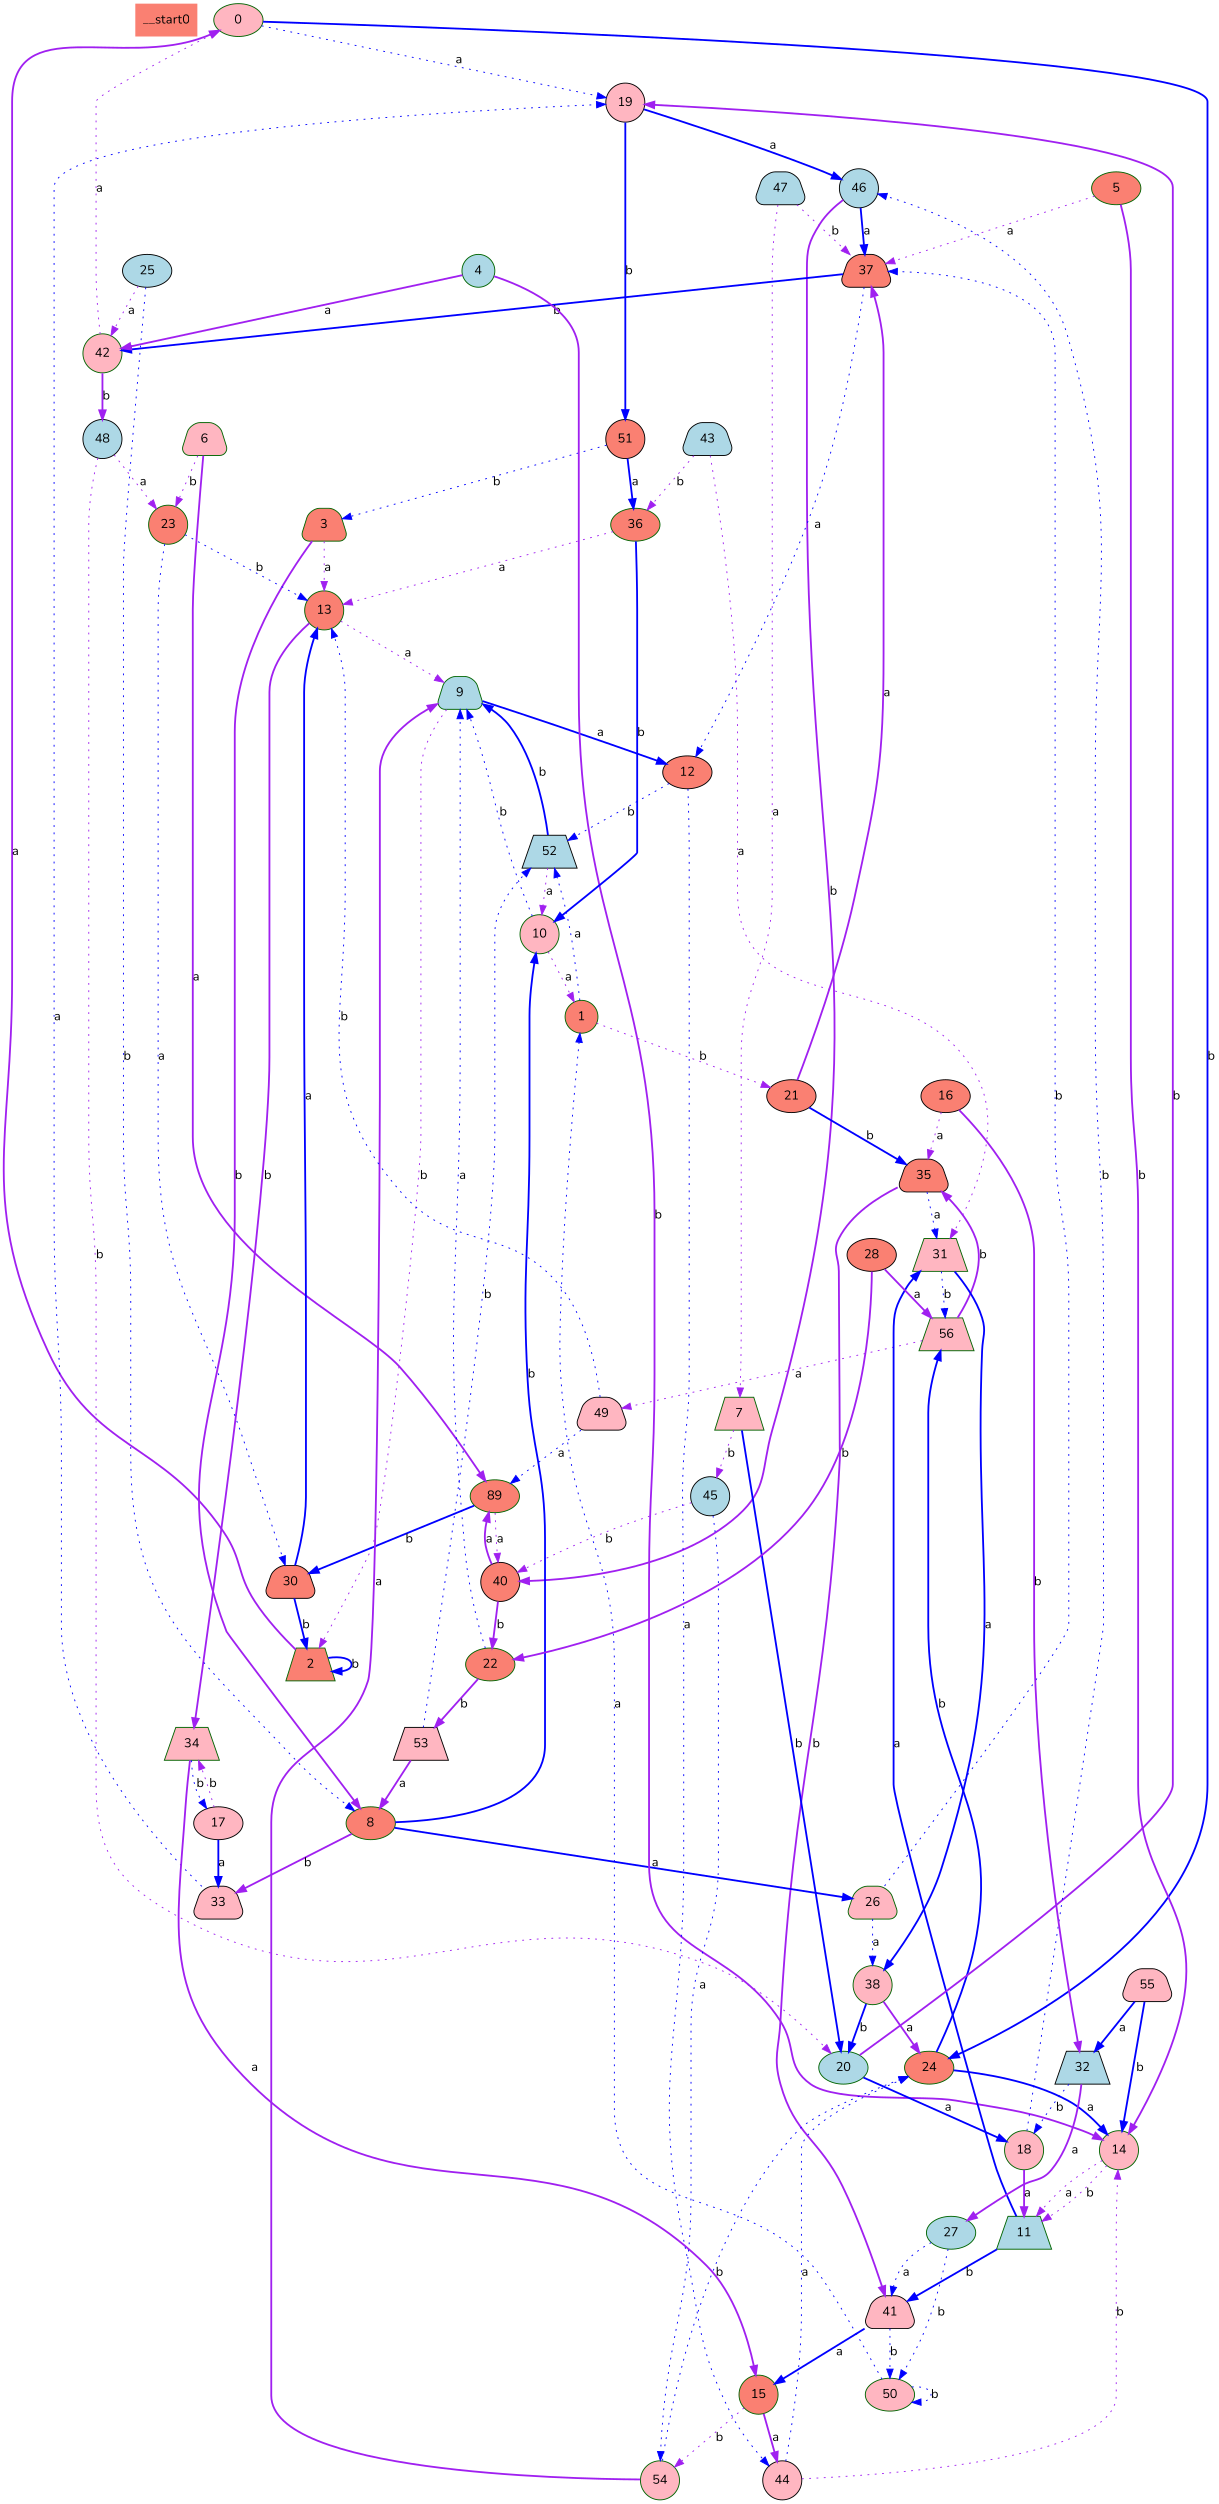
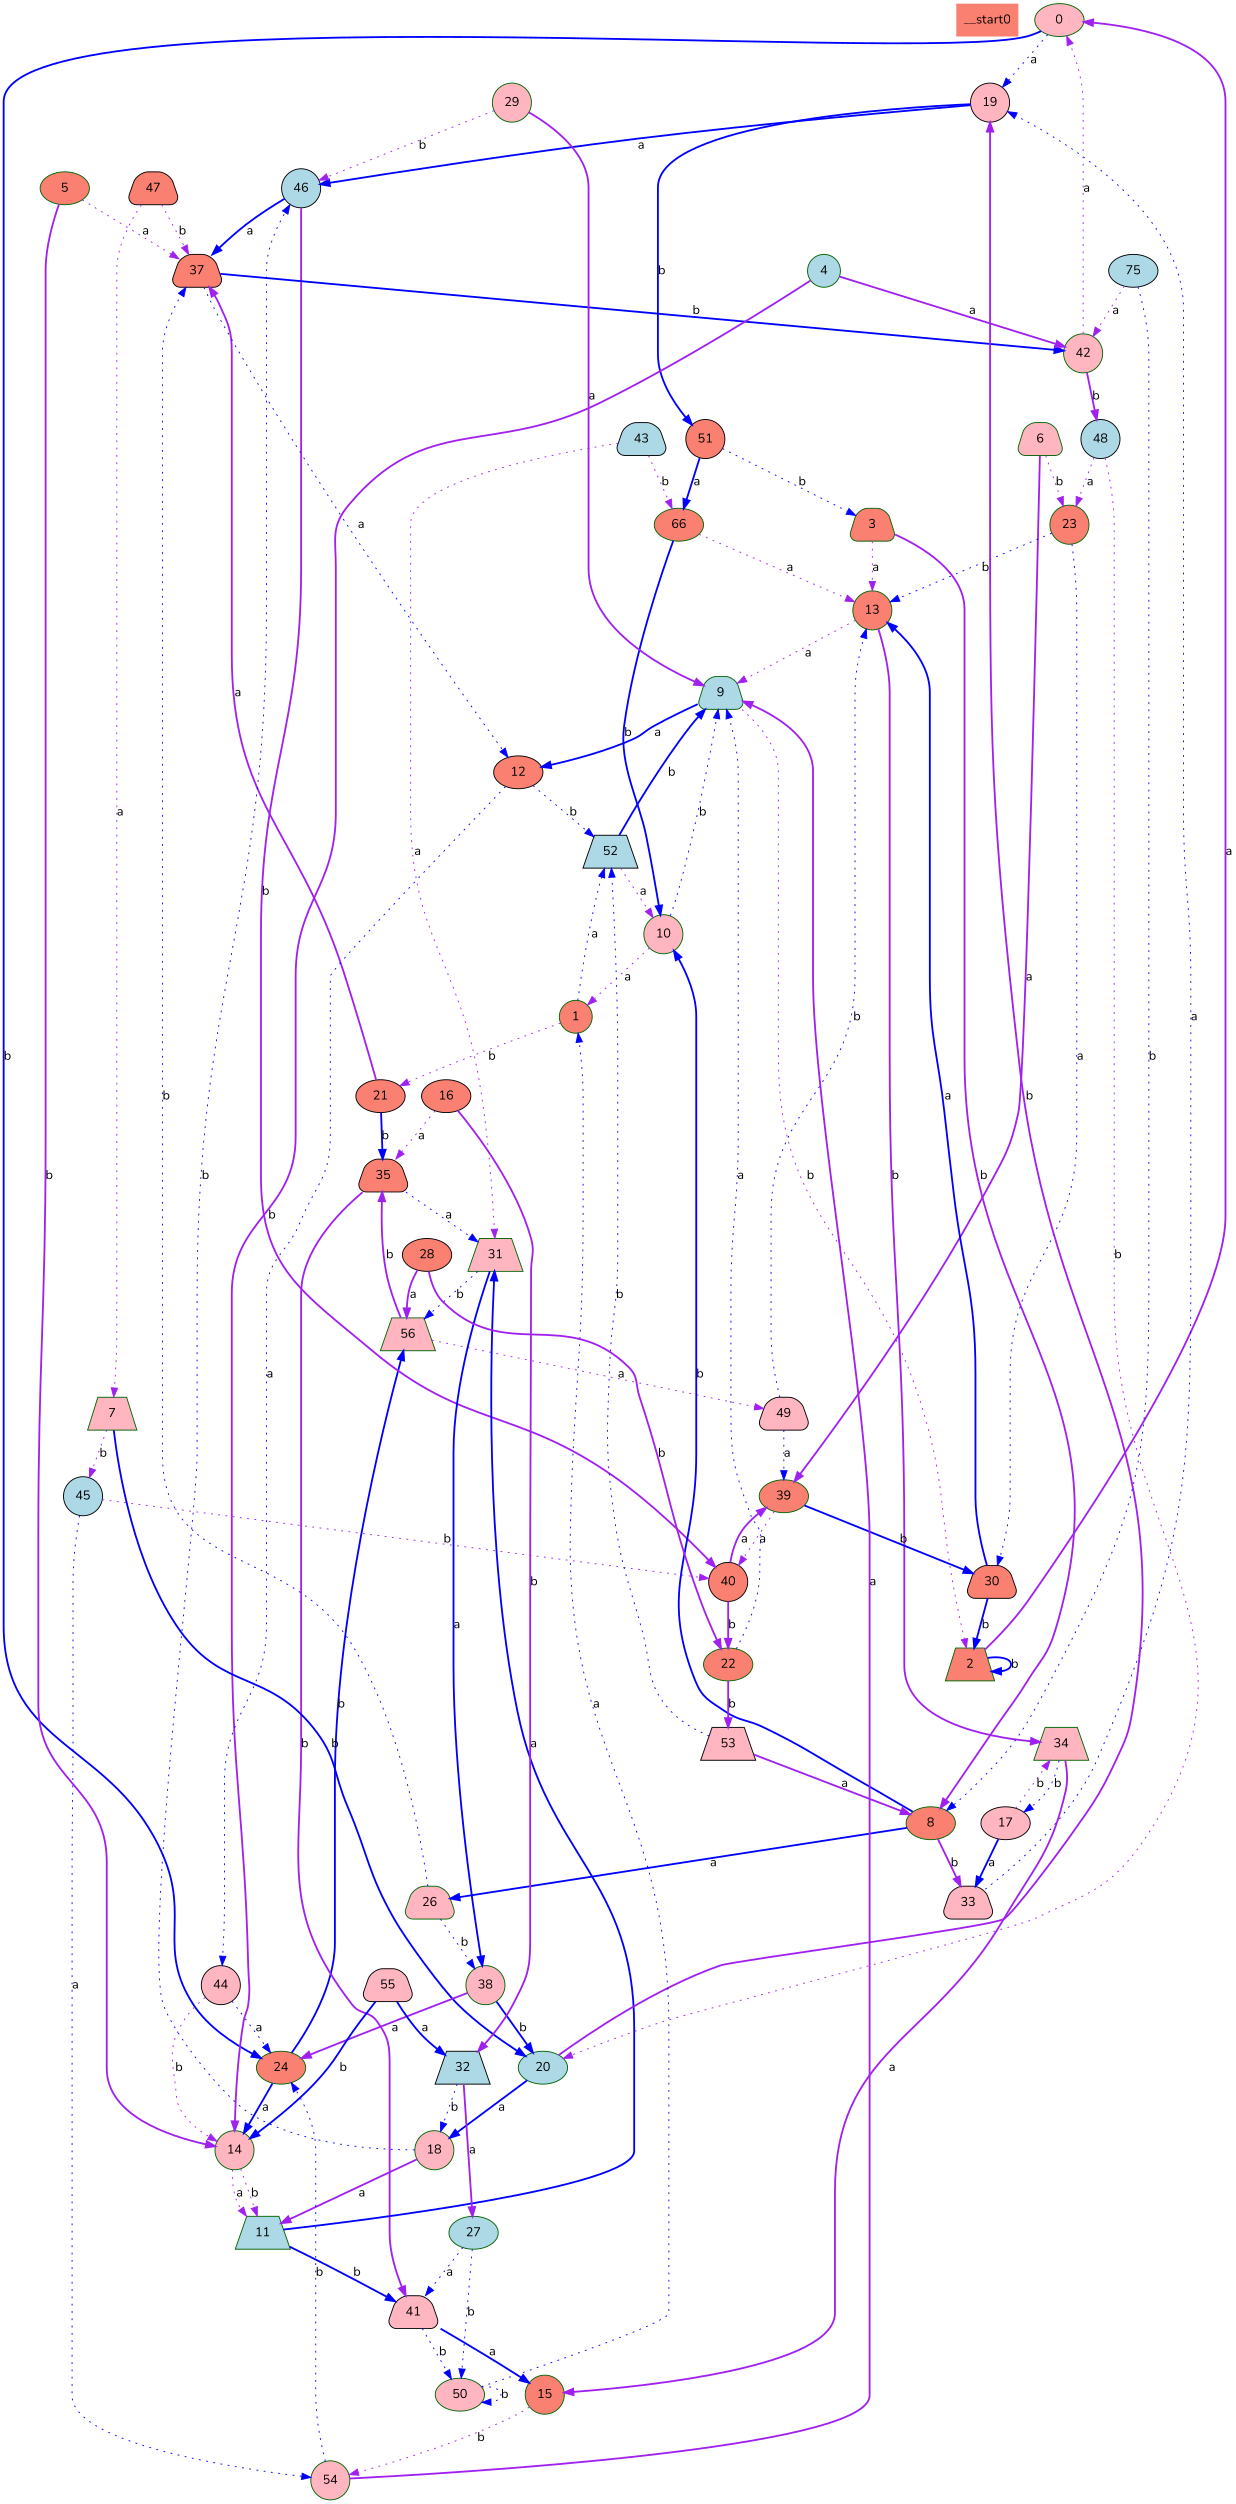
none -> (512, 103)
(780, 188) -> (153, 188)
(147, 271) -> (1133, 271)
(635, 525) -> (679, 525)
(495, 1496) -> (784, 1496)
(876, 1942) -> (465, 1942)
(769, 2433) -> none
